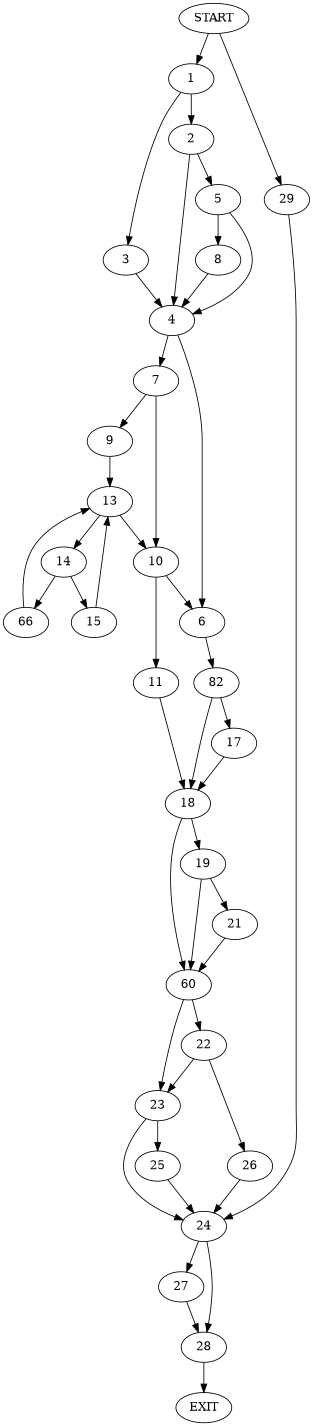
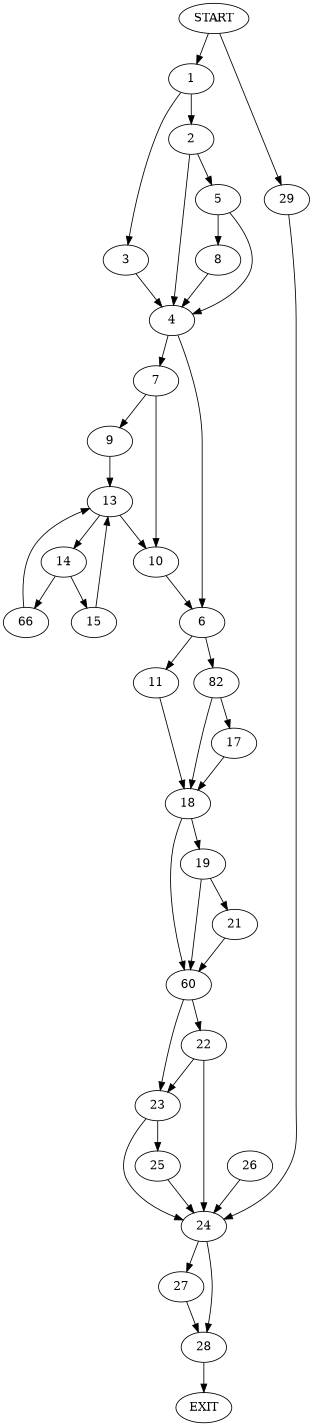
(156, 618) -> (182, 649)
(225, 1102) -> (204, 1132)
